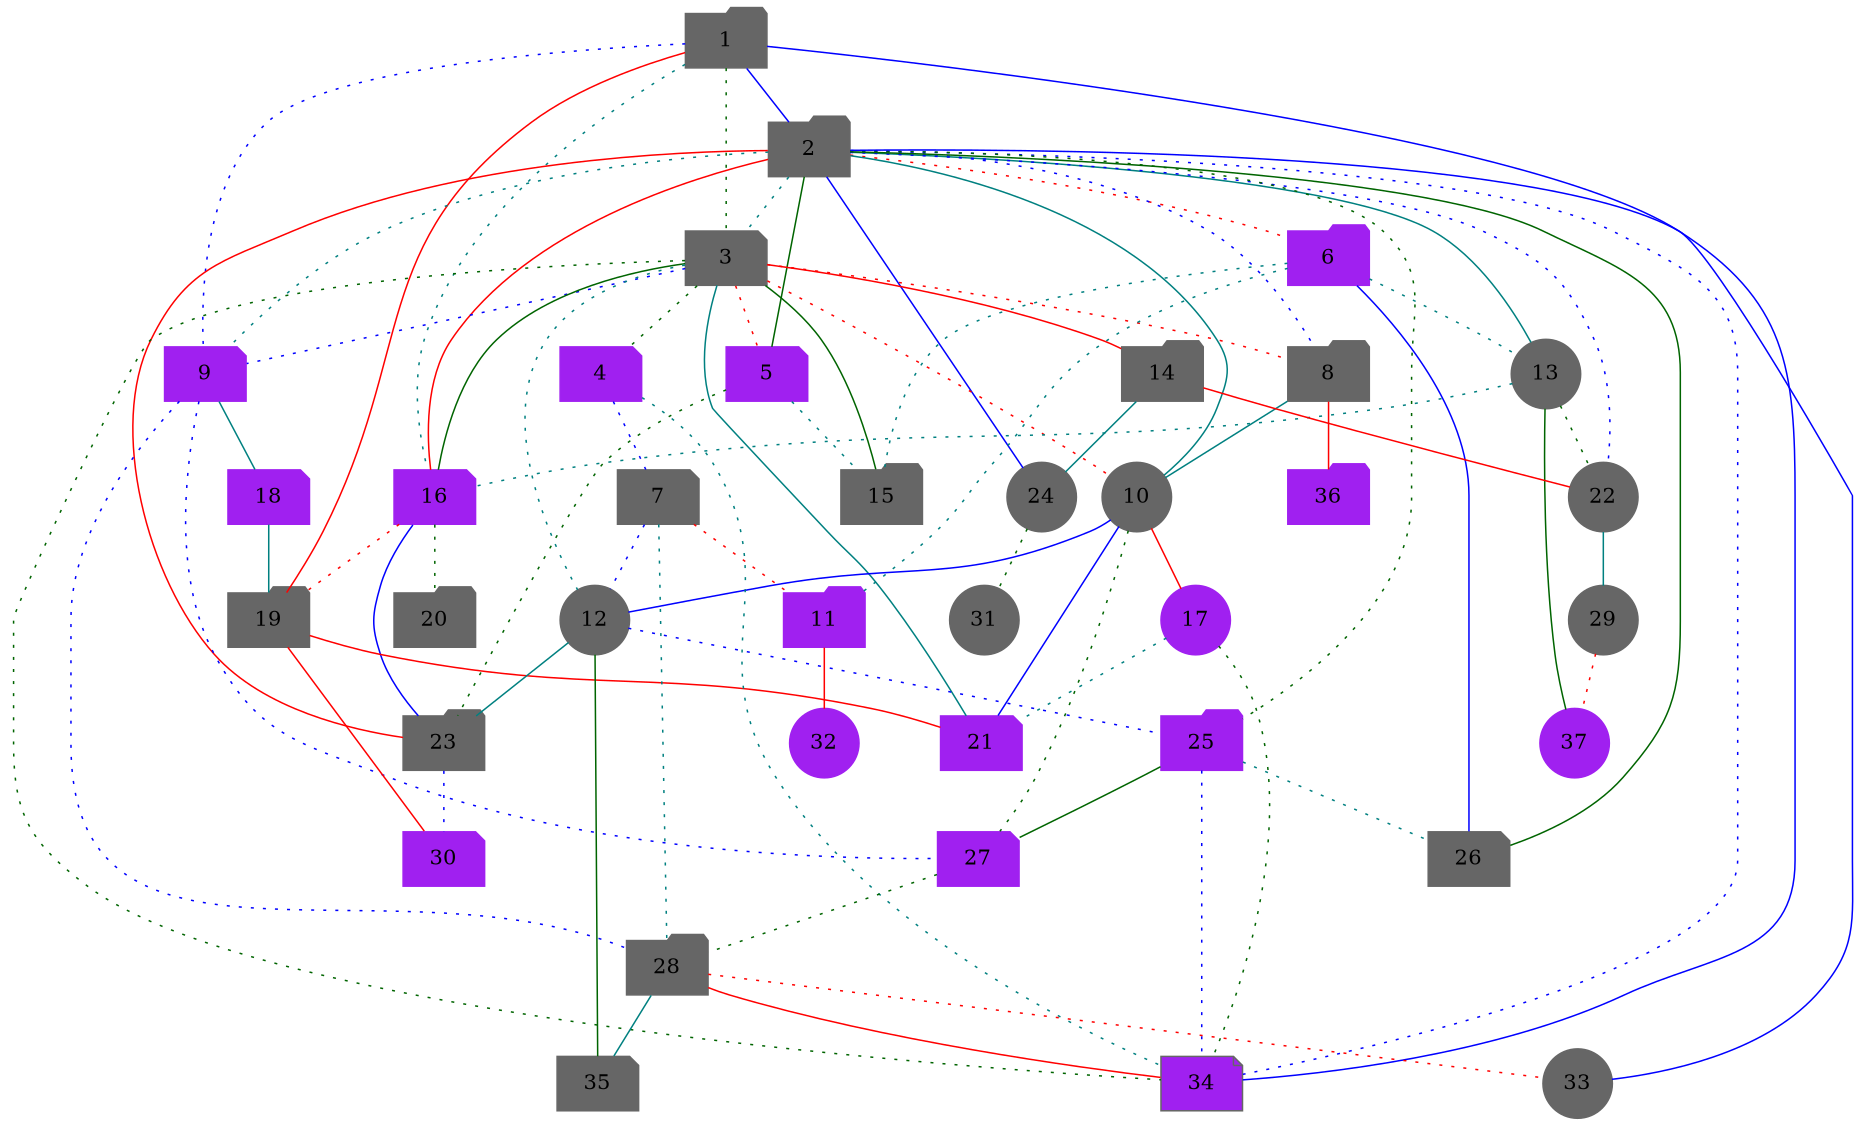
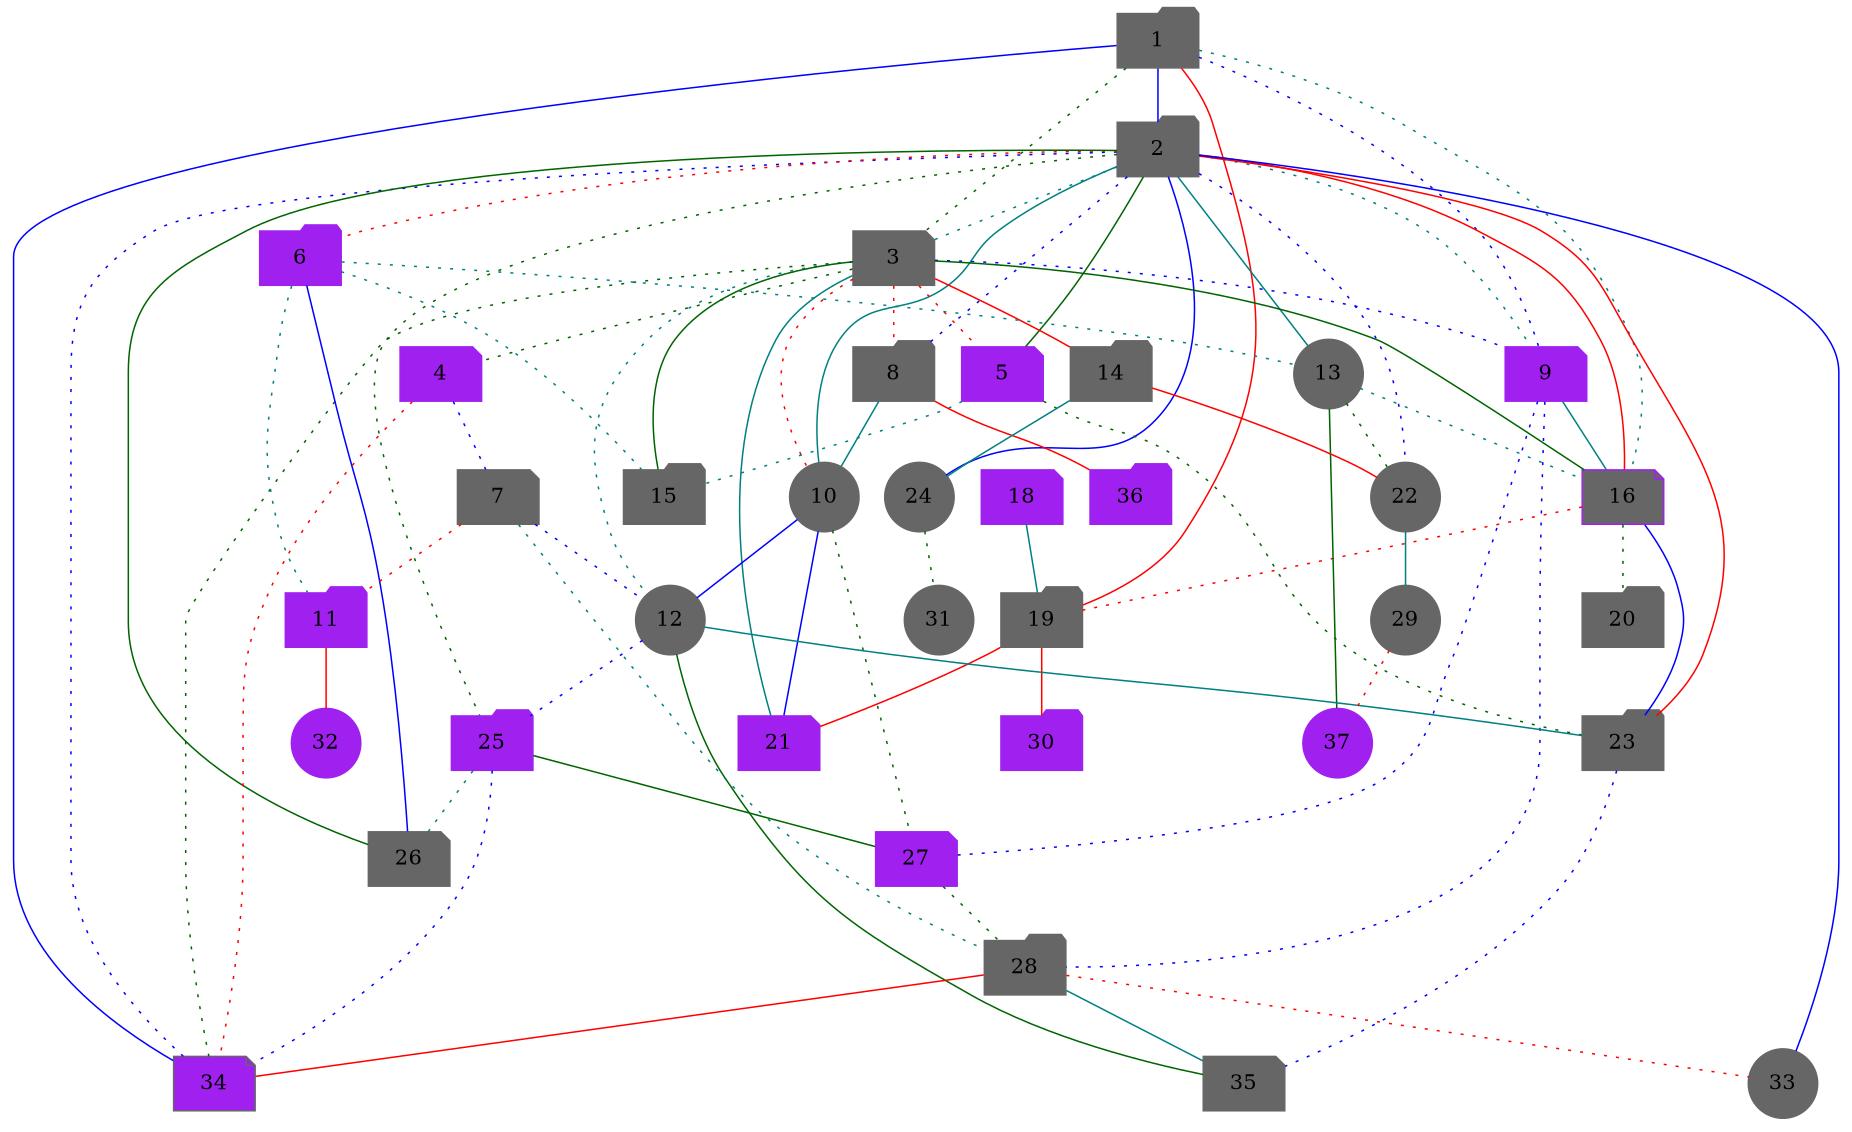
(237, 436) -> (1584, 436)
(435, 497) -> (1623, 497)
(1196, 620) -> none
(795, 802) -> (243, 703)
(444, 806) -> (1486, 954)
(444, 859) -> (1042, 743)
